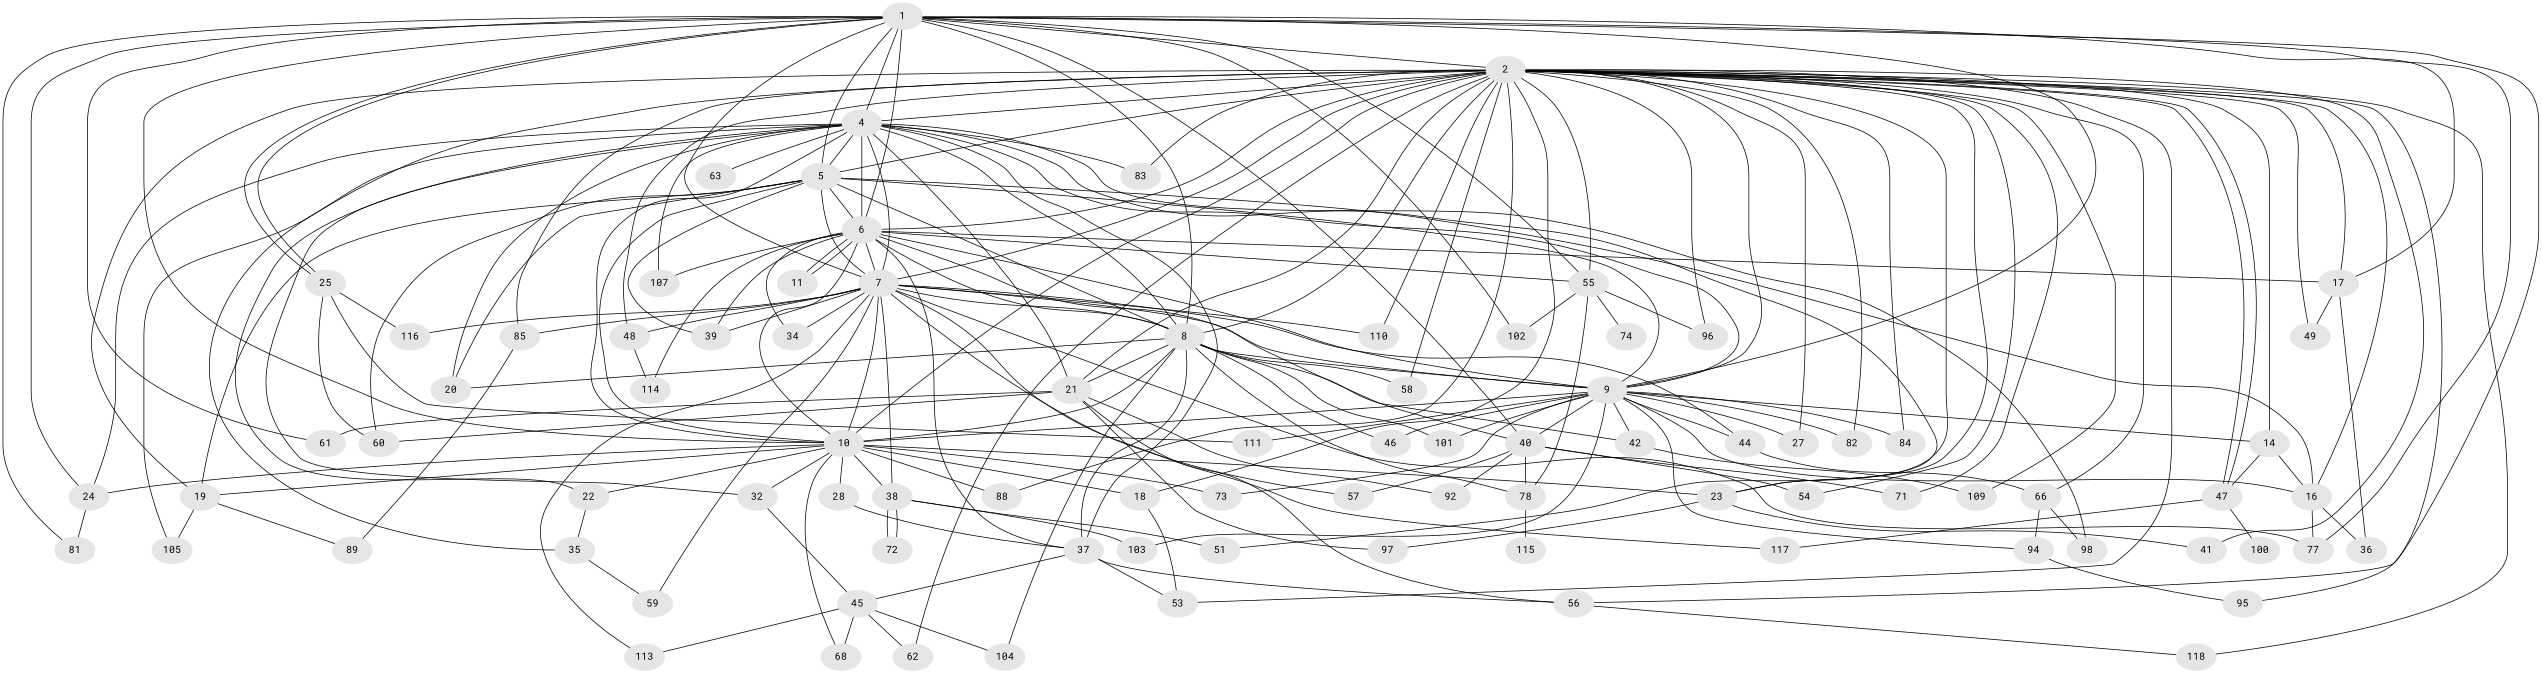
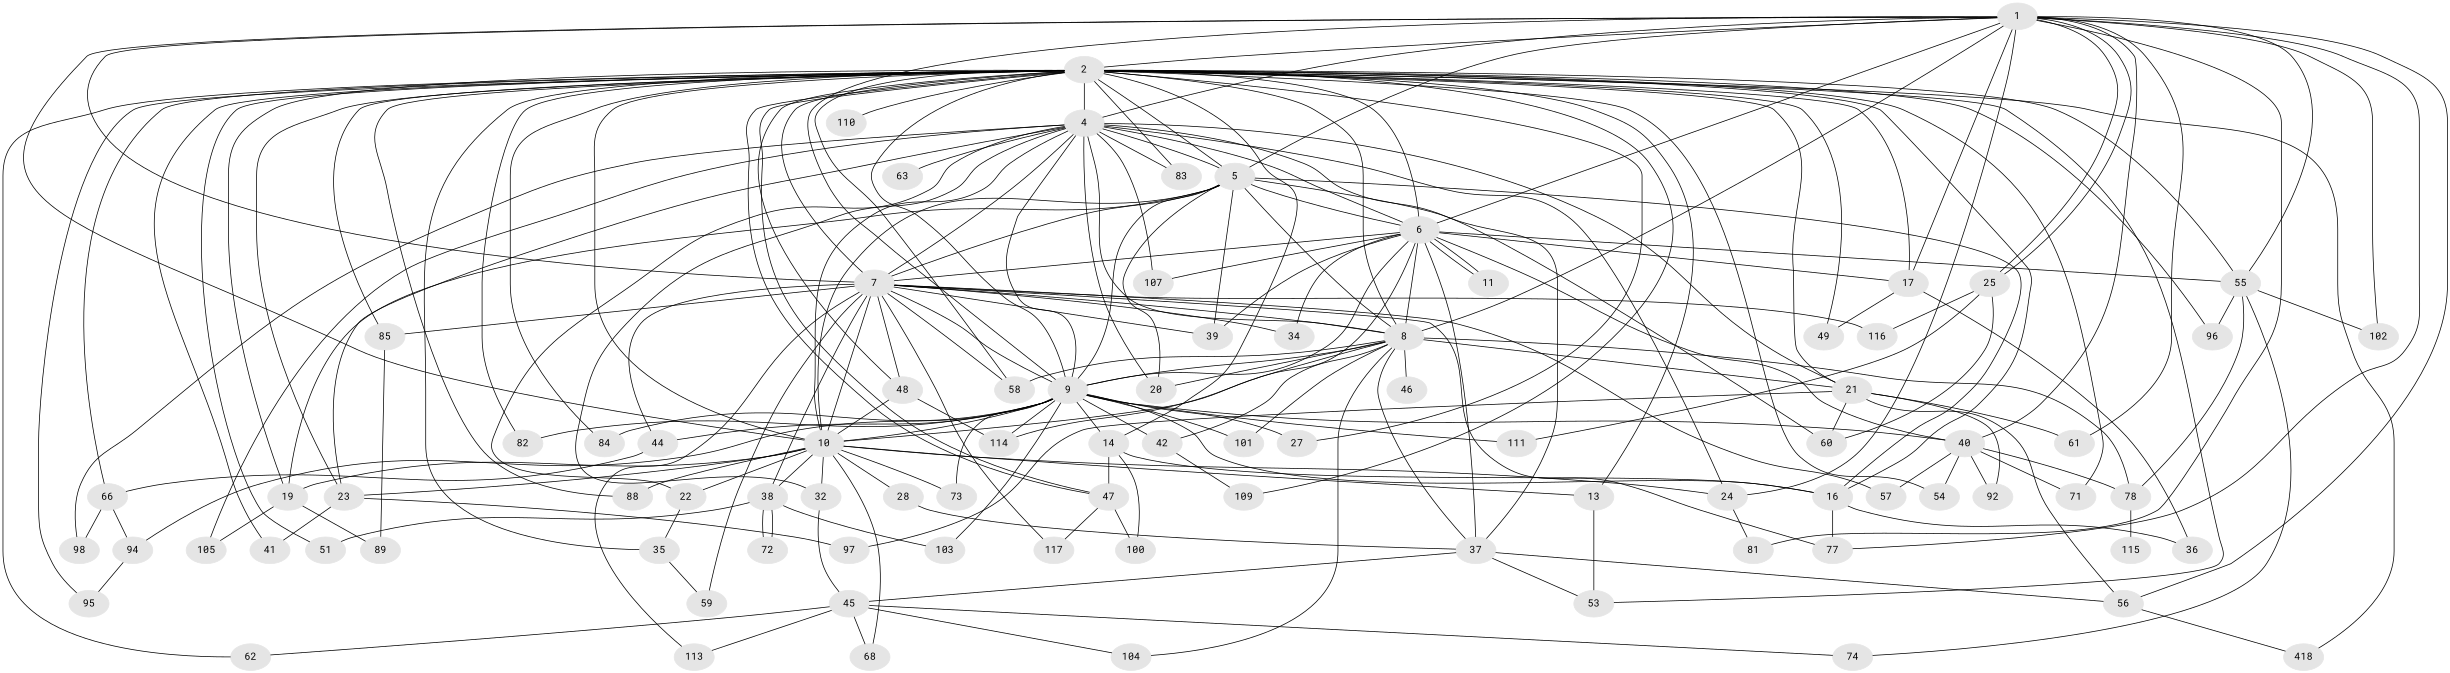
(1129, 306) -> (945, 336)
(764, 328) -> (867, 414)
(1492, 413) -> (1033, 417)
none -> (1138, 494)
(1140, 497) -> (1594, 497)
none -> (1351, 630)
(2196, 657) -> (2304, 657)
